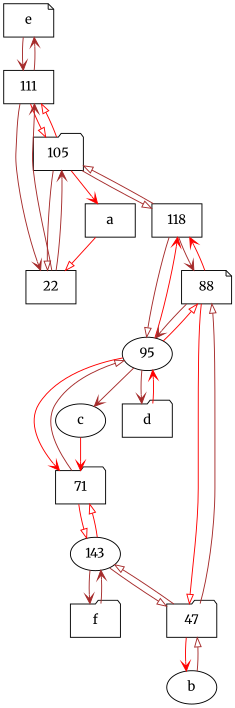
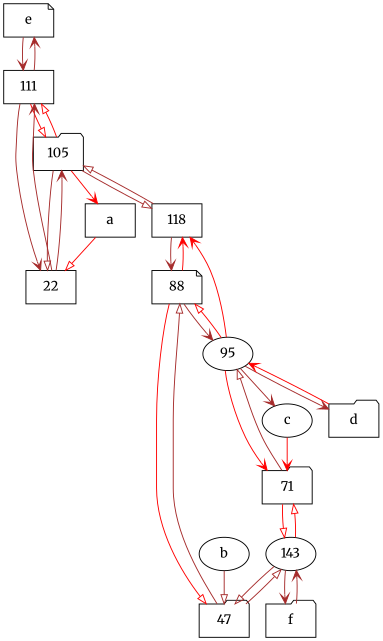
(157, 282) -> none
(186, 650) -> none
